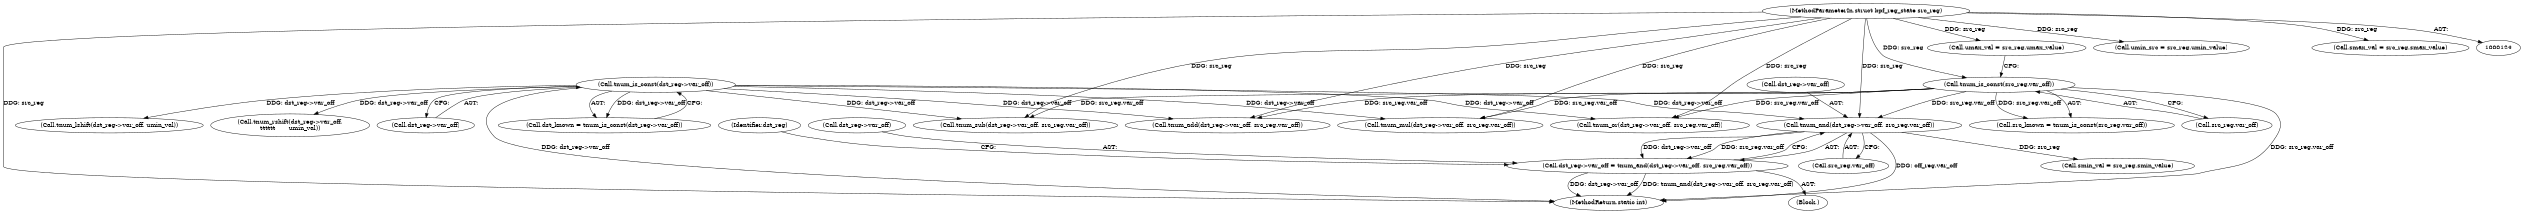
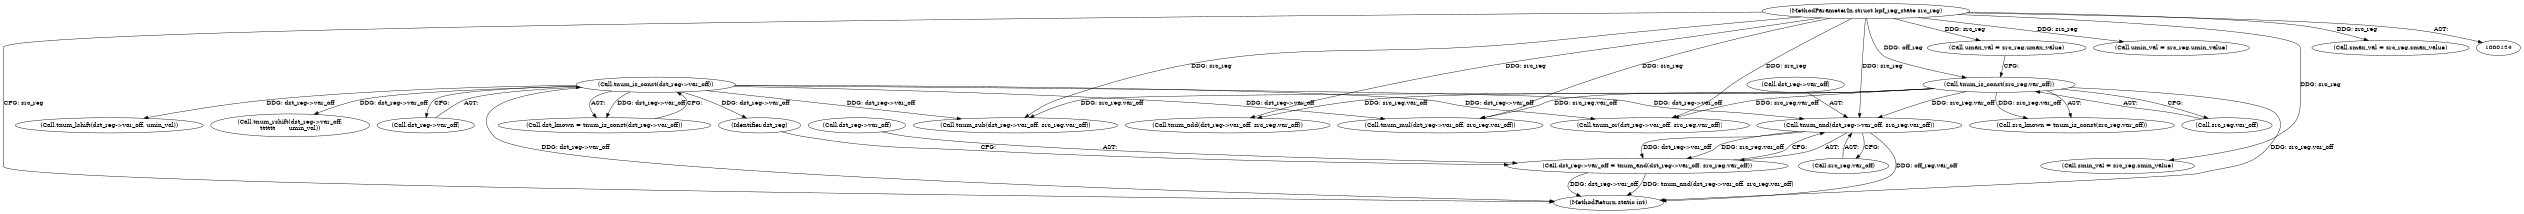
(1903, 48) -> (1903, 48)
(2171, 48) -> (2171, 48)
(946, 102) -> (713, 103)
(24, 103) -> (24, 103)
(1988, 146) -> (2233, 32)
(1808, 203) -> none
